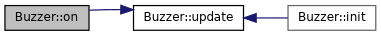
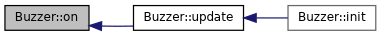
(105, 10) -> (118, 26)
